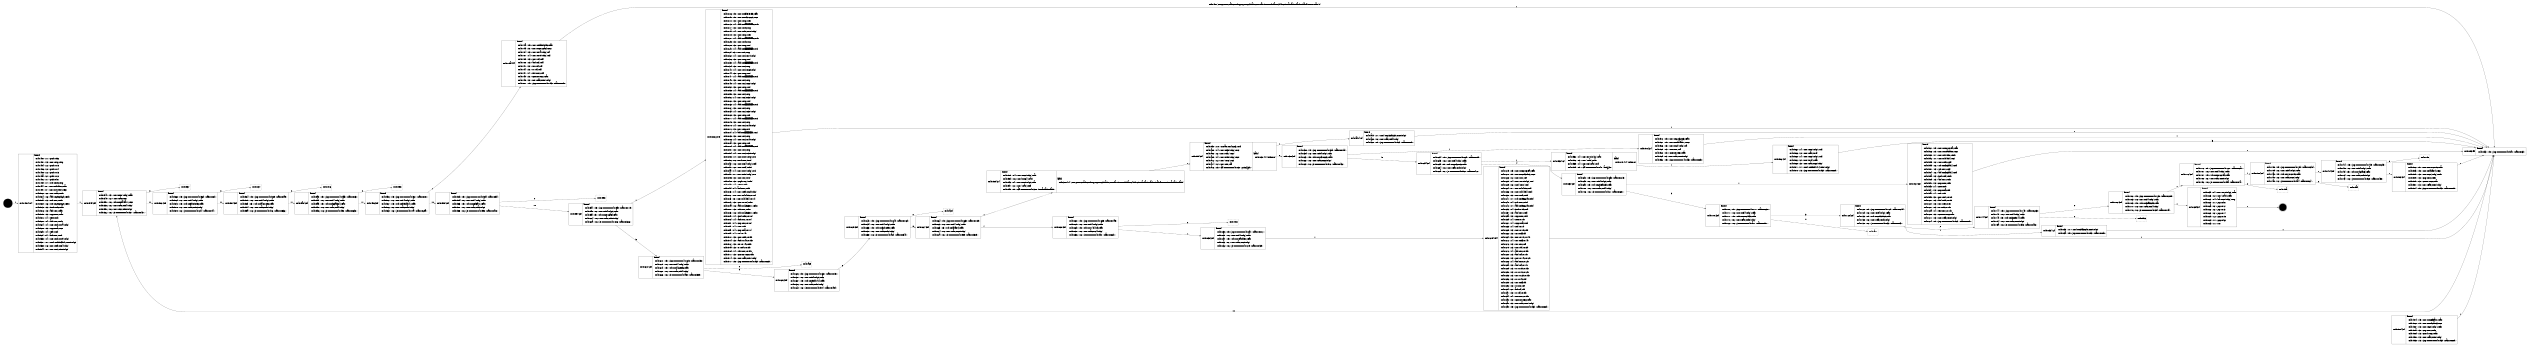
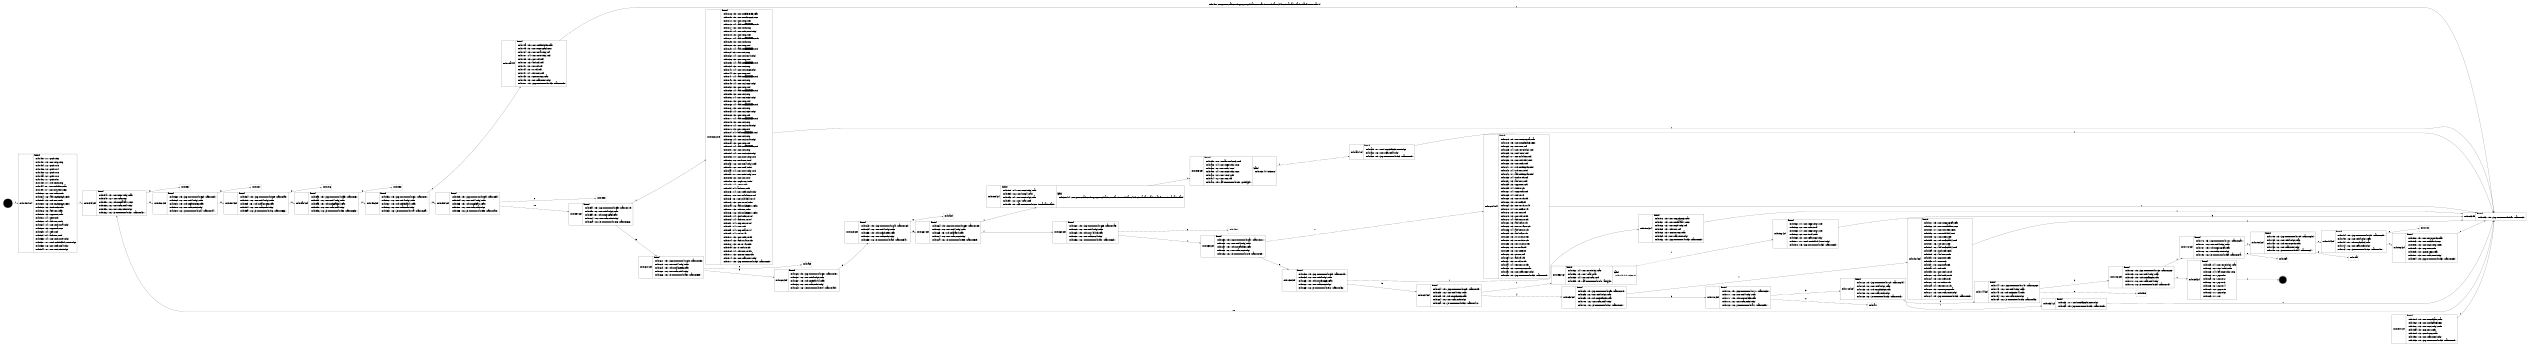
(1279, 156) -> (1273, 263)
